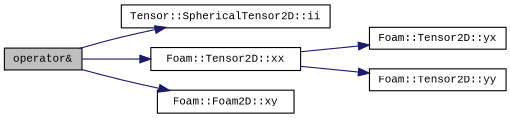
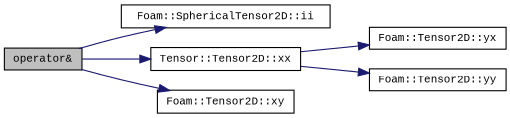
(226, 16) -> (226, 16)
(226, 59) -> (226, 59)
(226, 102) -> (226, 102)
